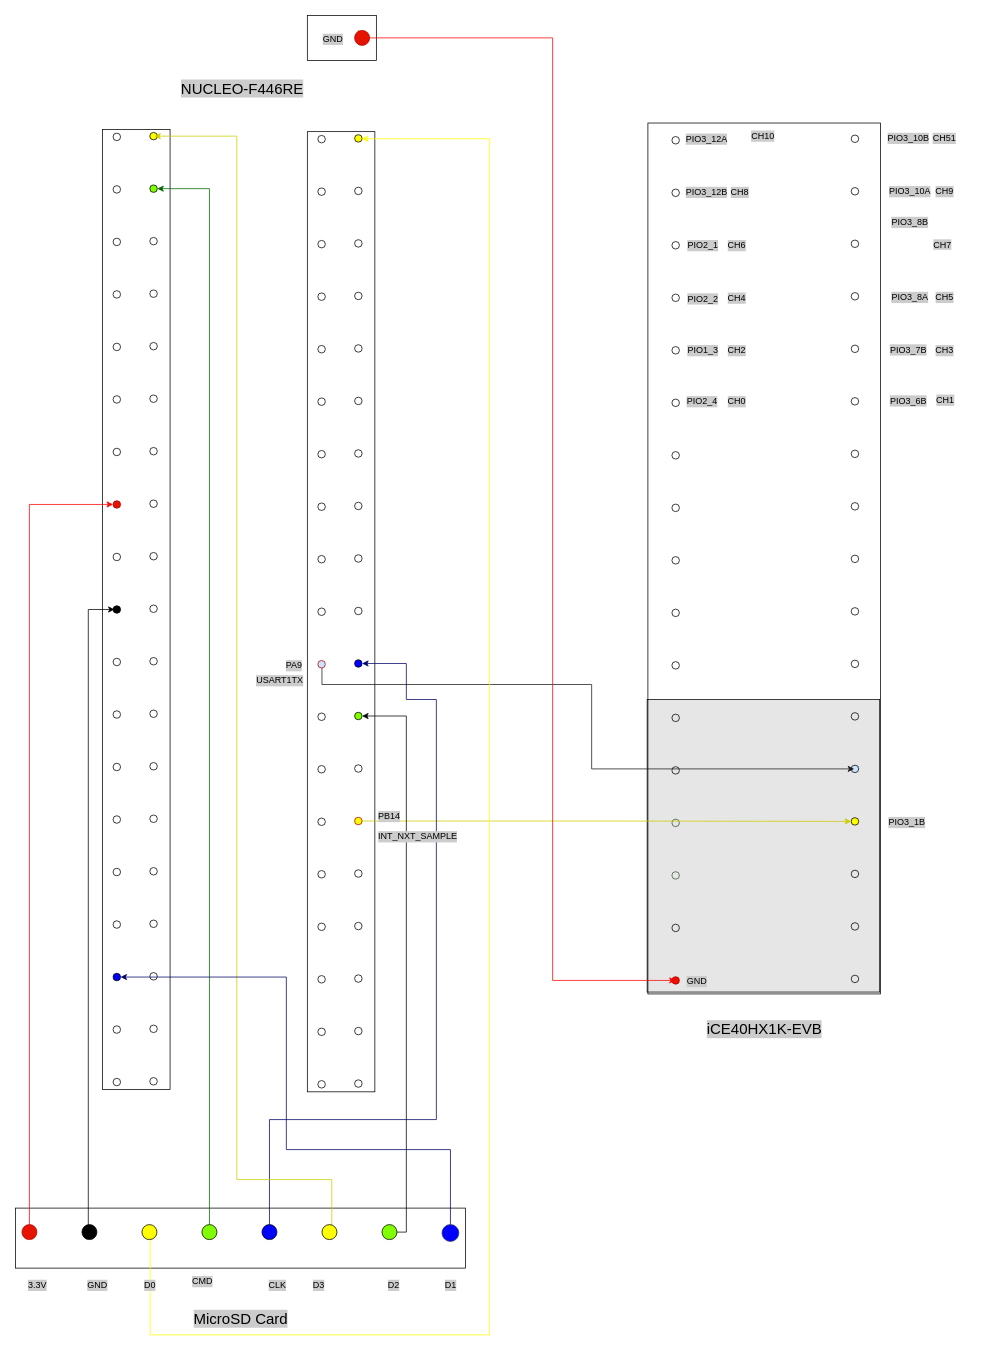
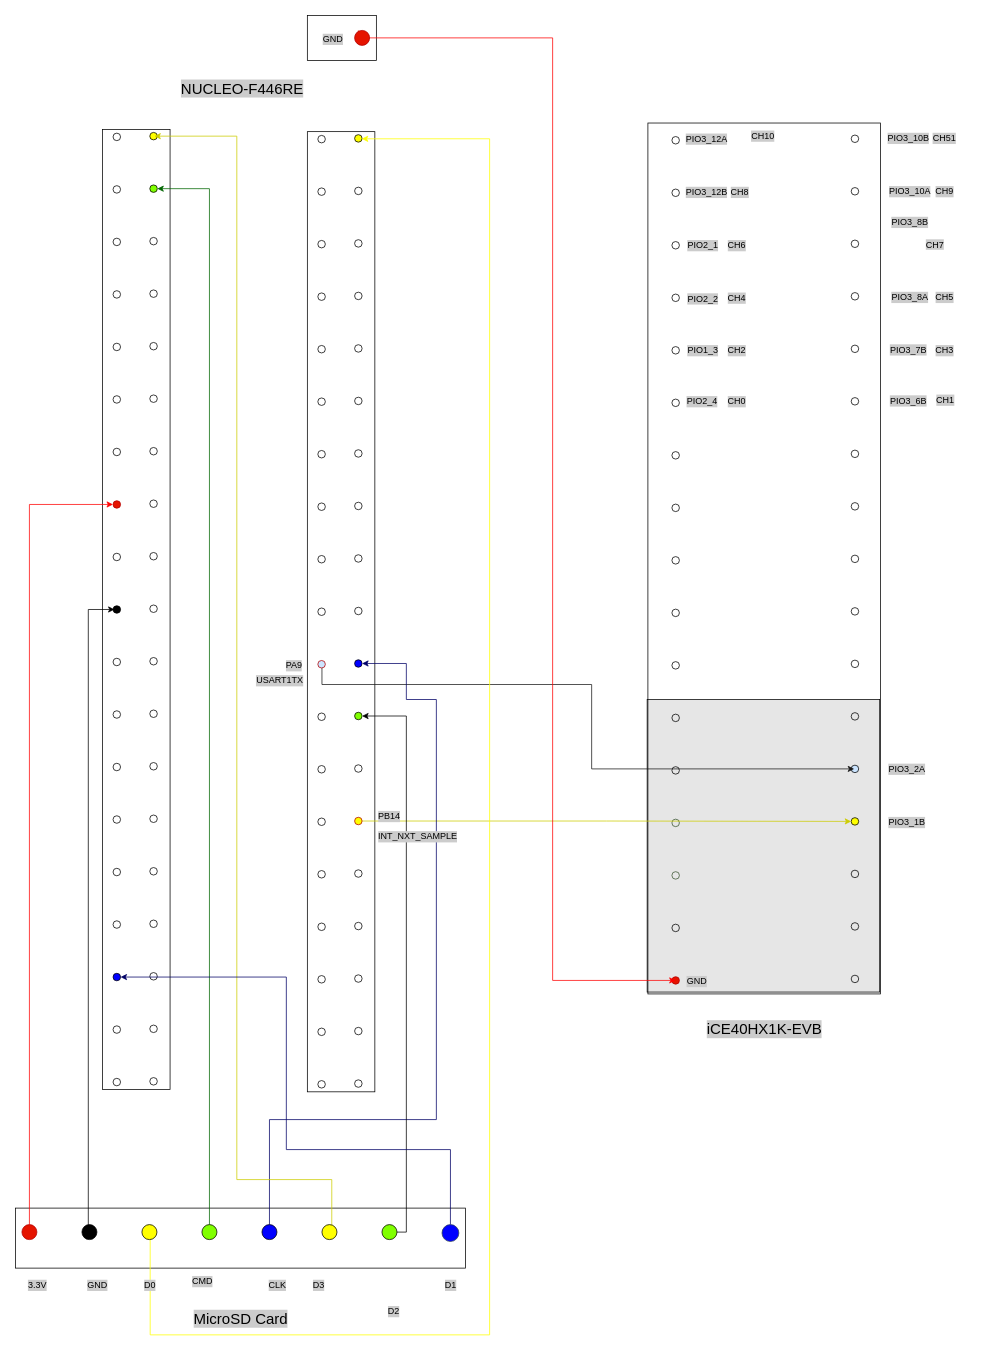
(951, 246) -> (943, 246)
none -> (906, 769)
(393, 1285) -> (393, 1311)
